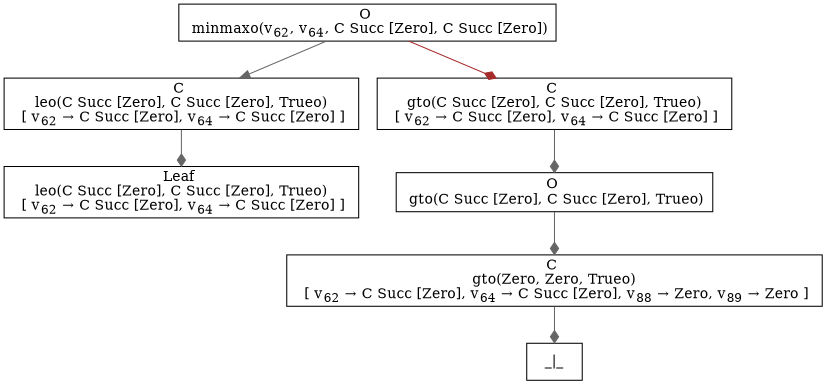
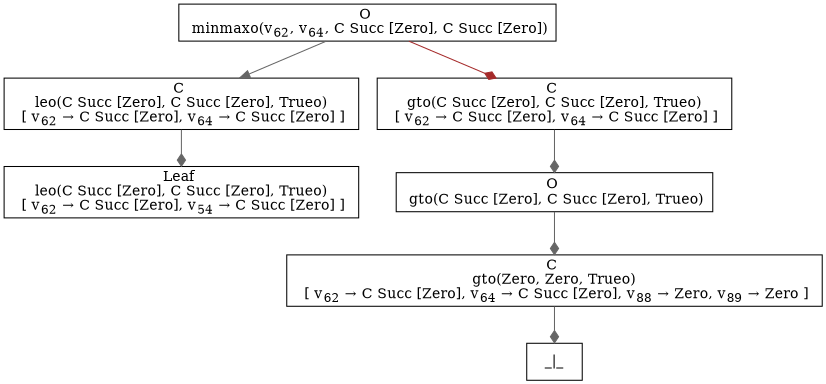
(206, 206) -> (206, 206)
